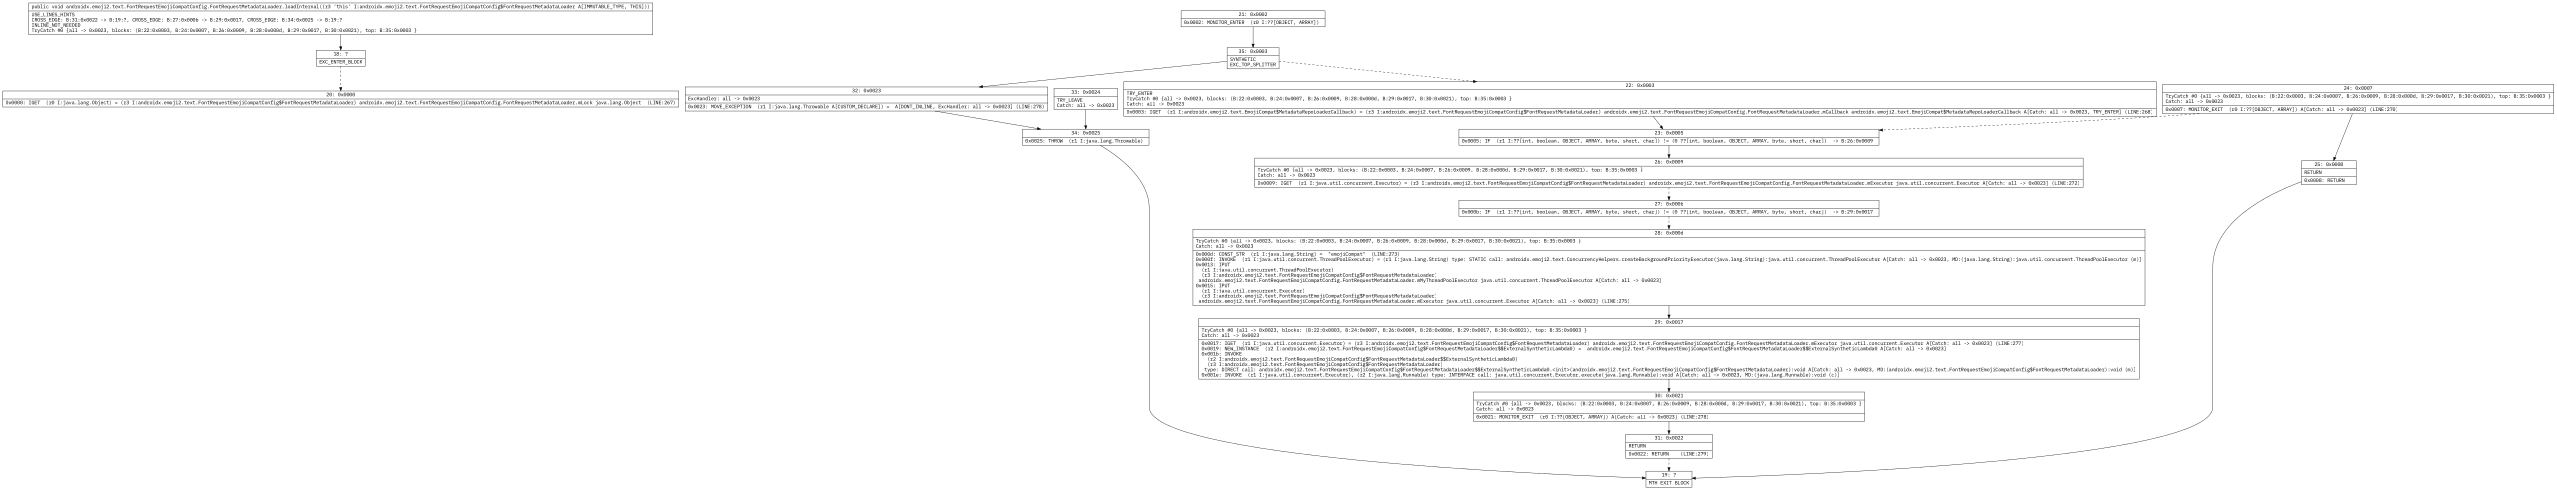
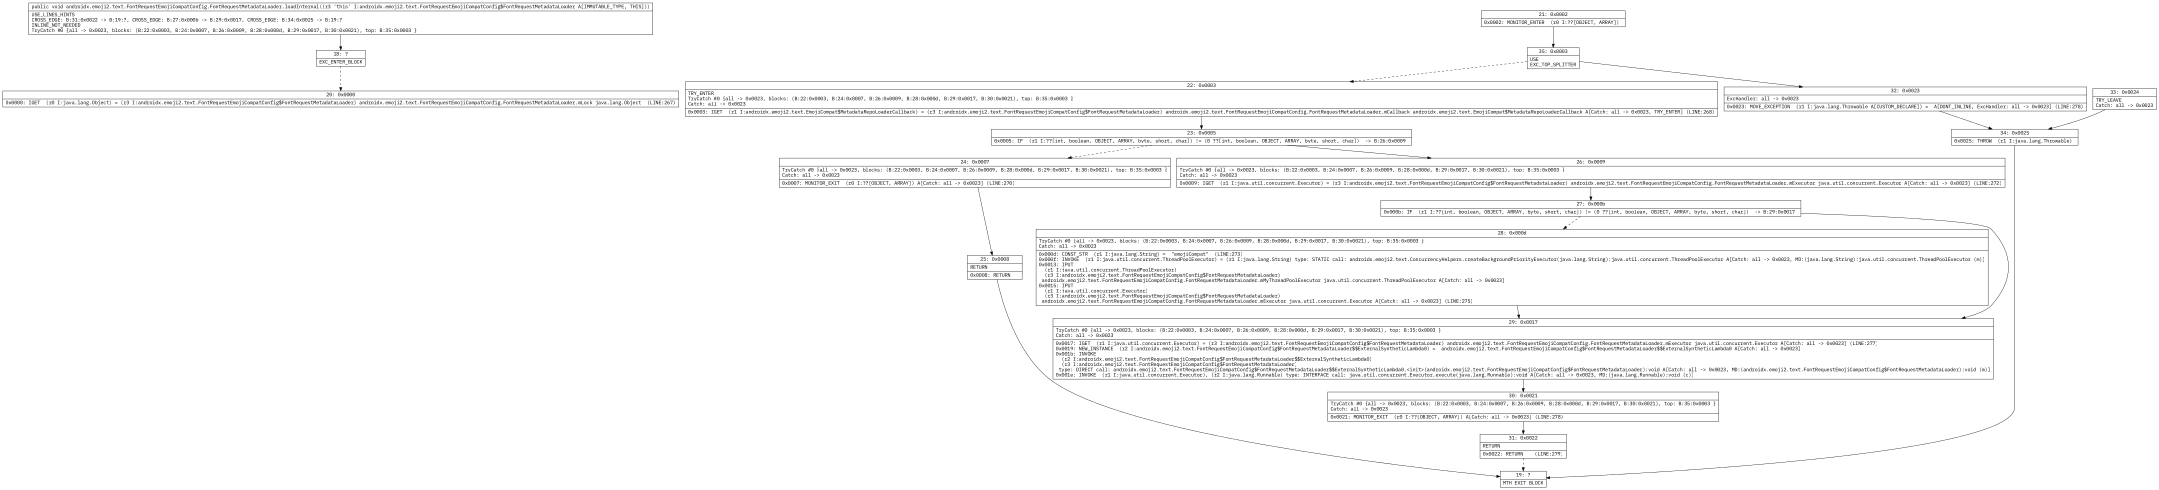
(1243, 59) -> (1534, 59)
(2041, 123) -> (1112, 151)
(1669, 192) -> (1591, 192)
none -> (1954, 222)
